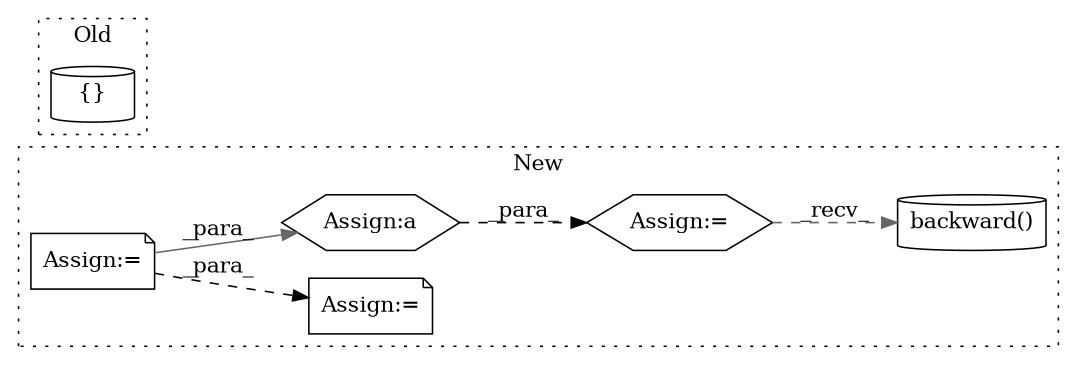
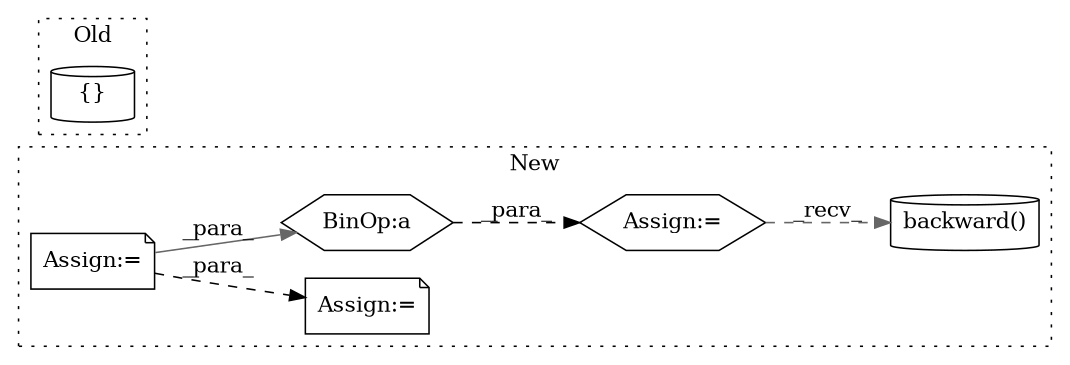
(371, 223) -> (367, 223)
